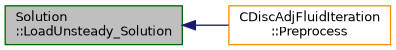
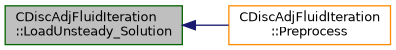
(94, 25) -> (94, 25)
